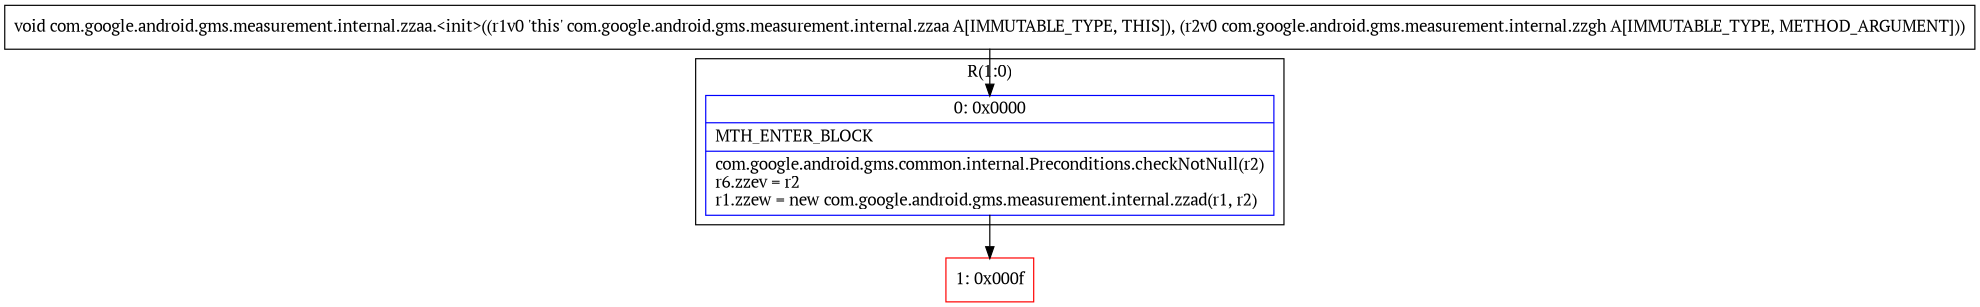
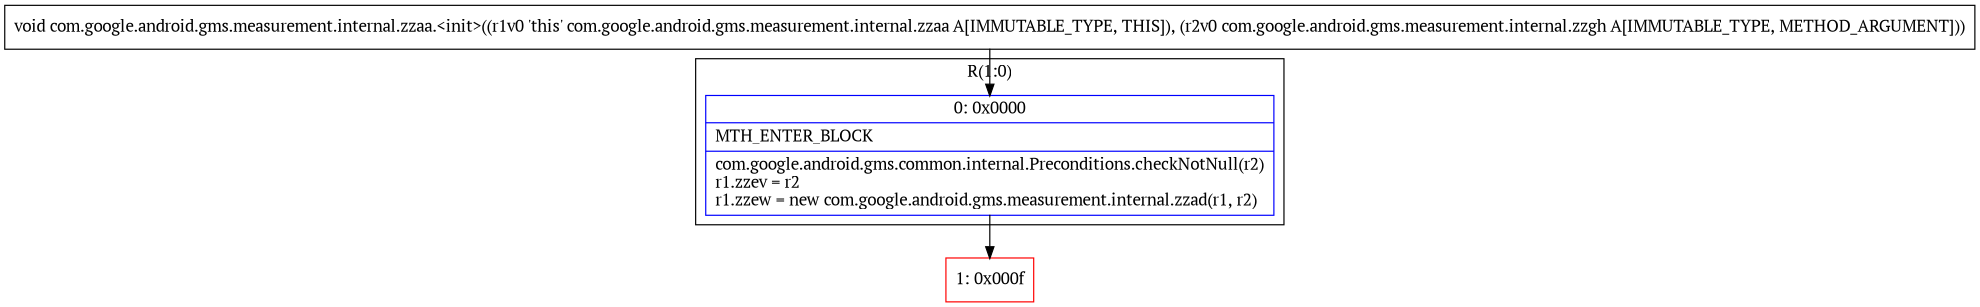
(758, 183) -> (758, 183)
